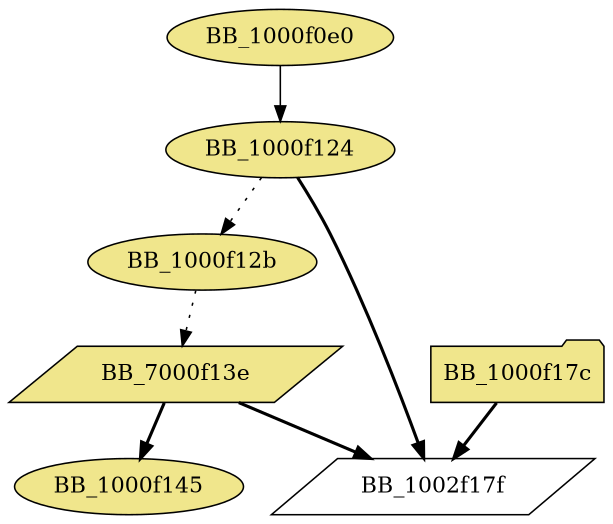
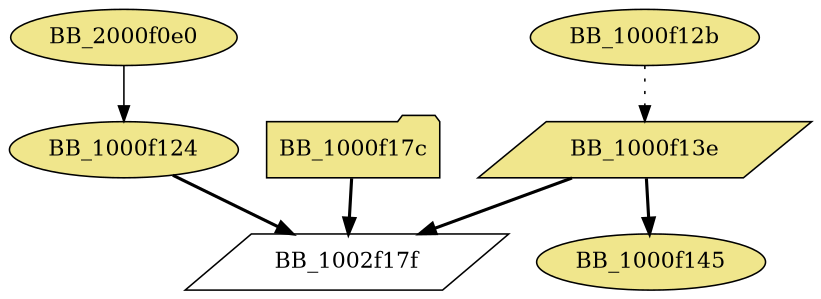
(280, 37) -> (124, 37)
(246, 200) -> none
(176, 374) -> (645, 150)
